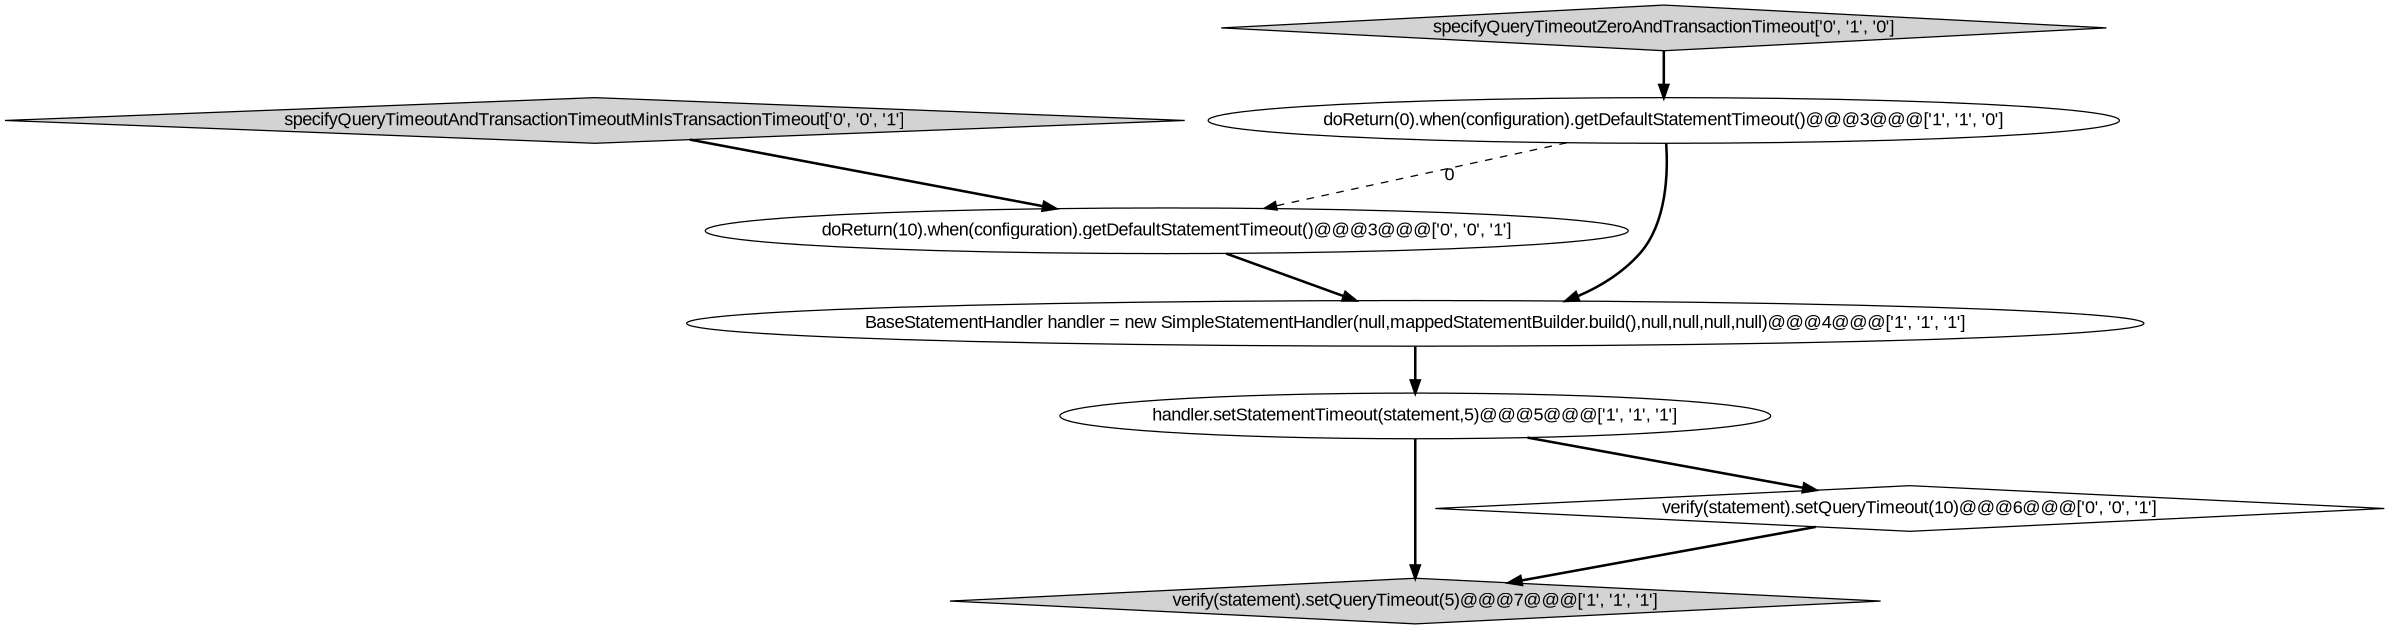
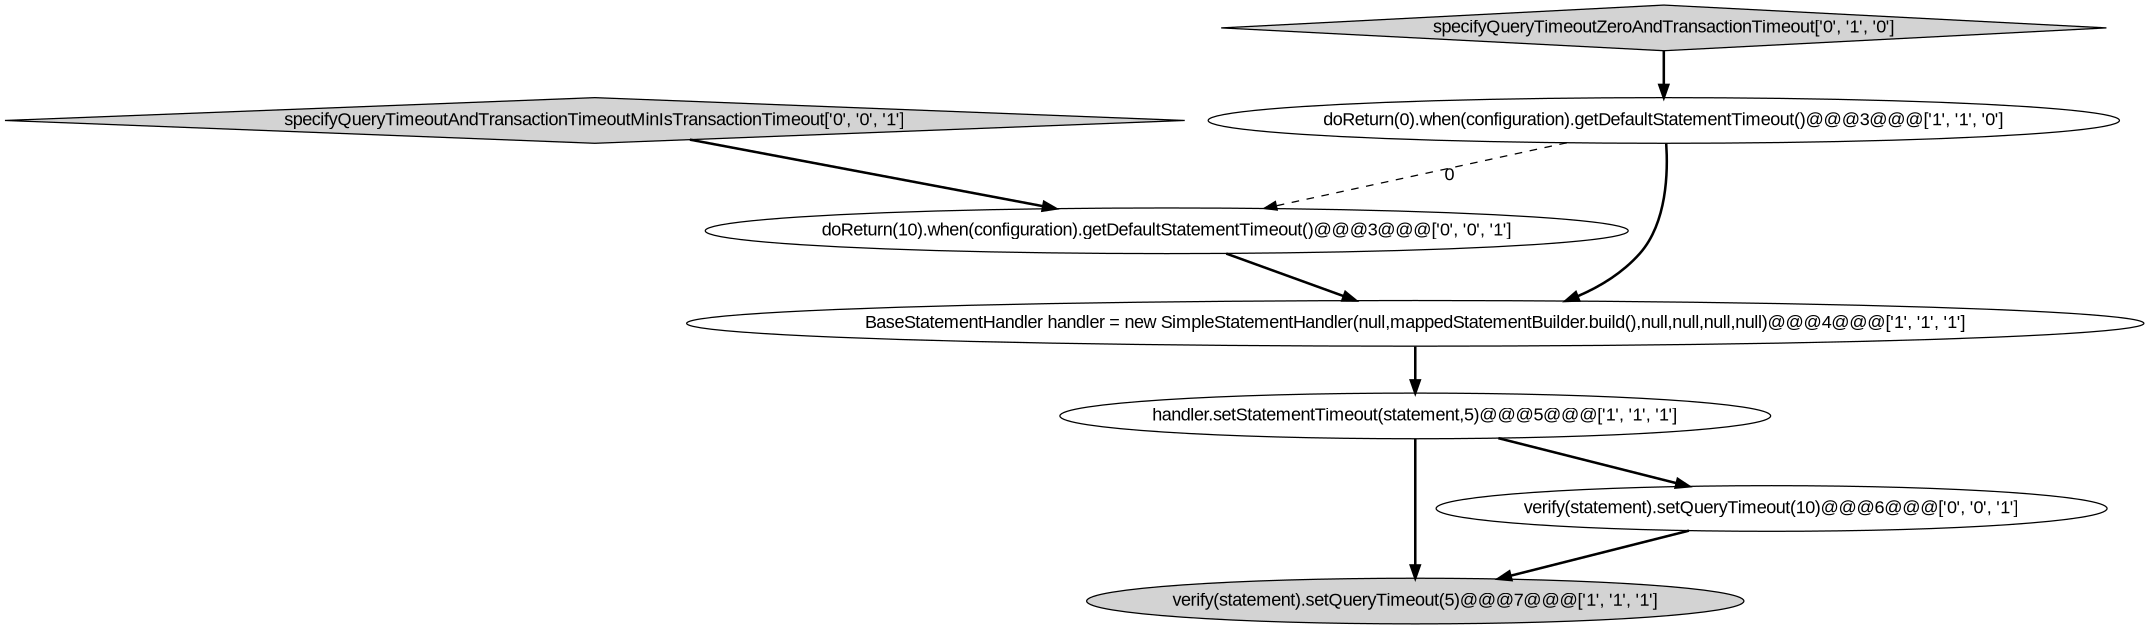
(1910, 508) -> (1772, 508)
(1415, 601) -> (1415, 601)
